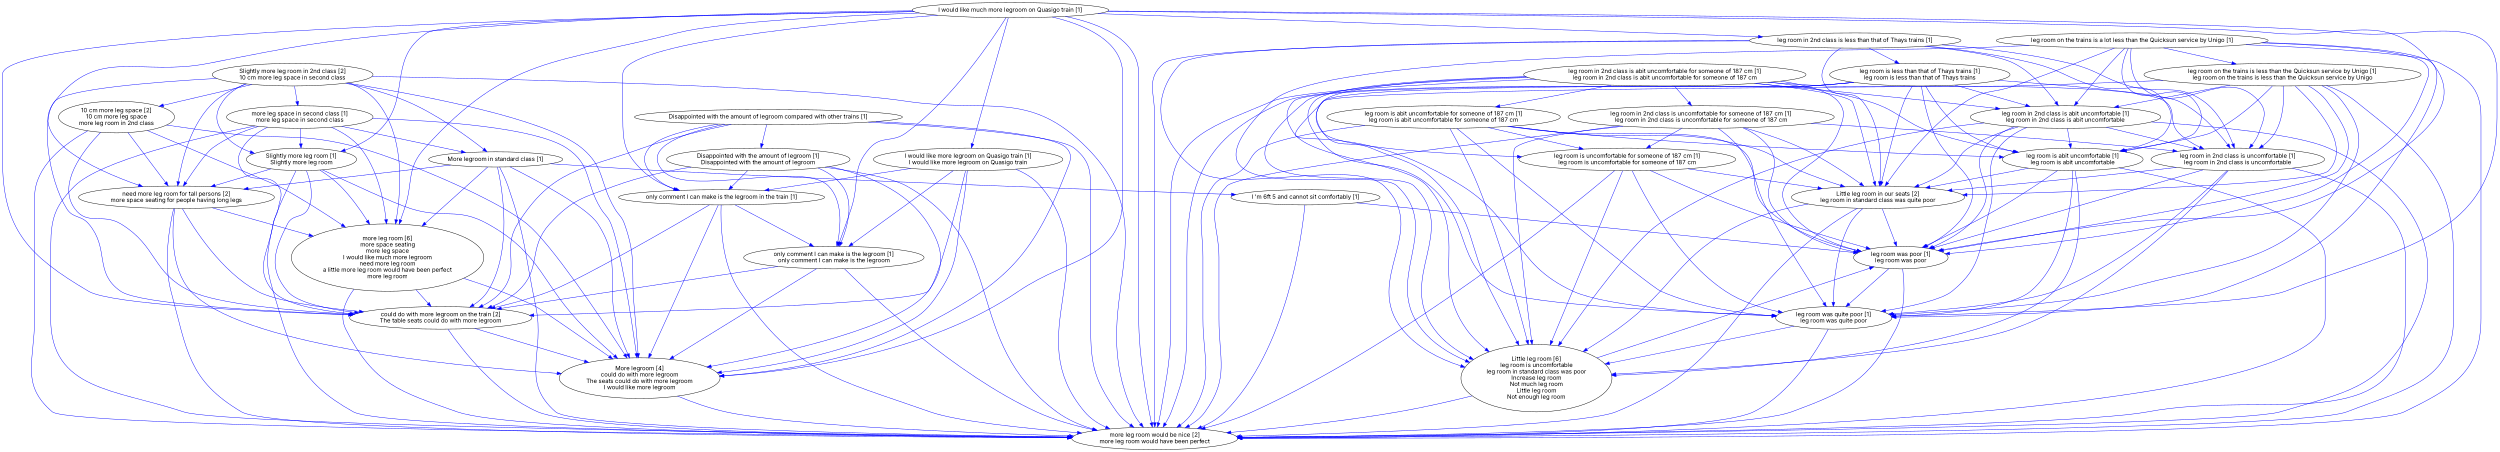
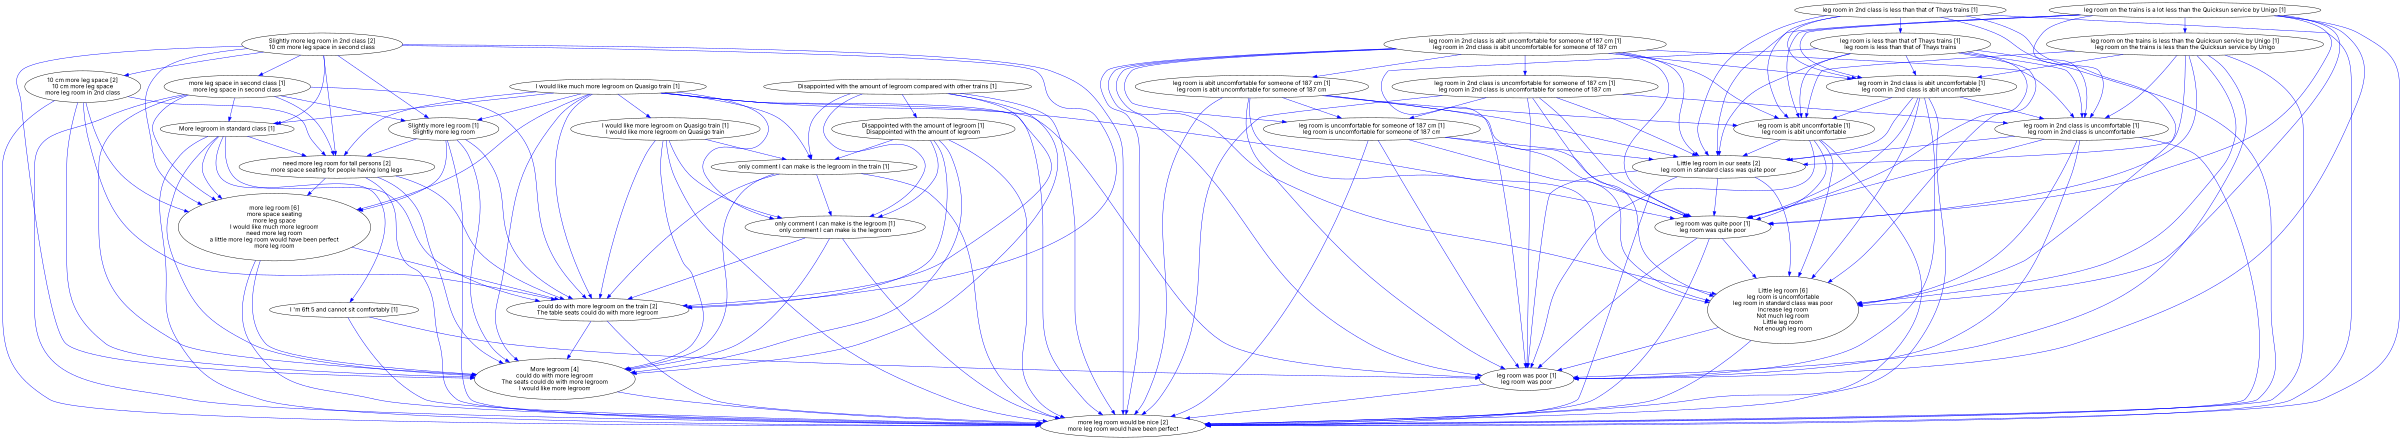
(1428, 25) -> (395, 110)
(1869, 286) -> (1621, 295)
